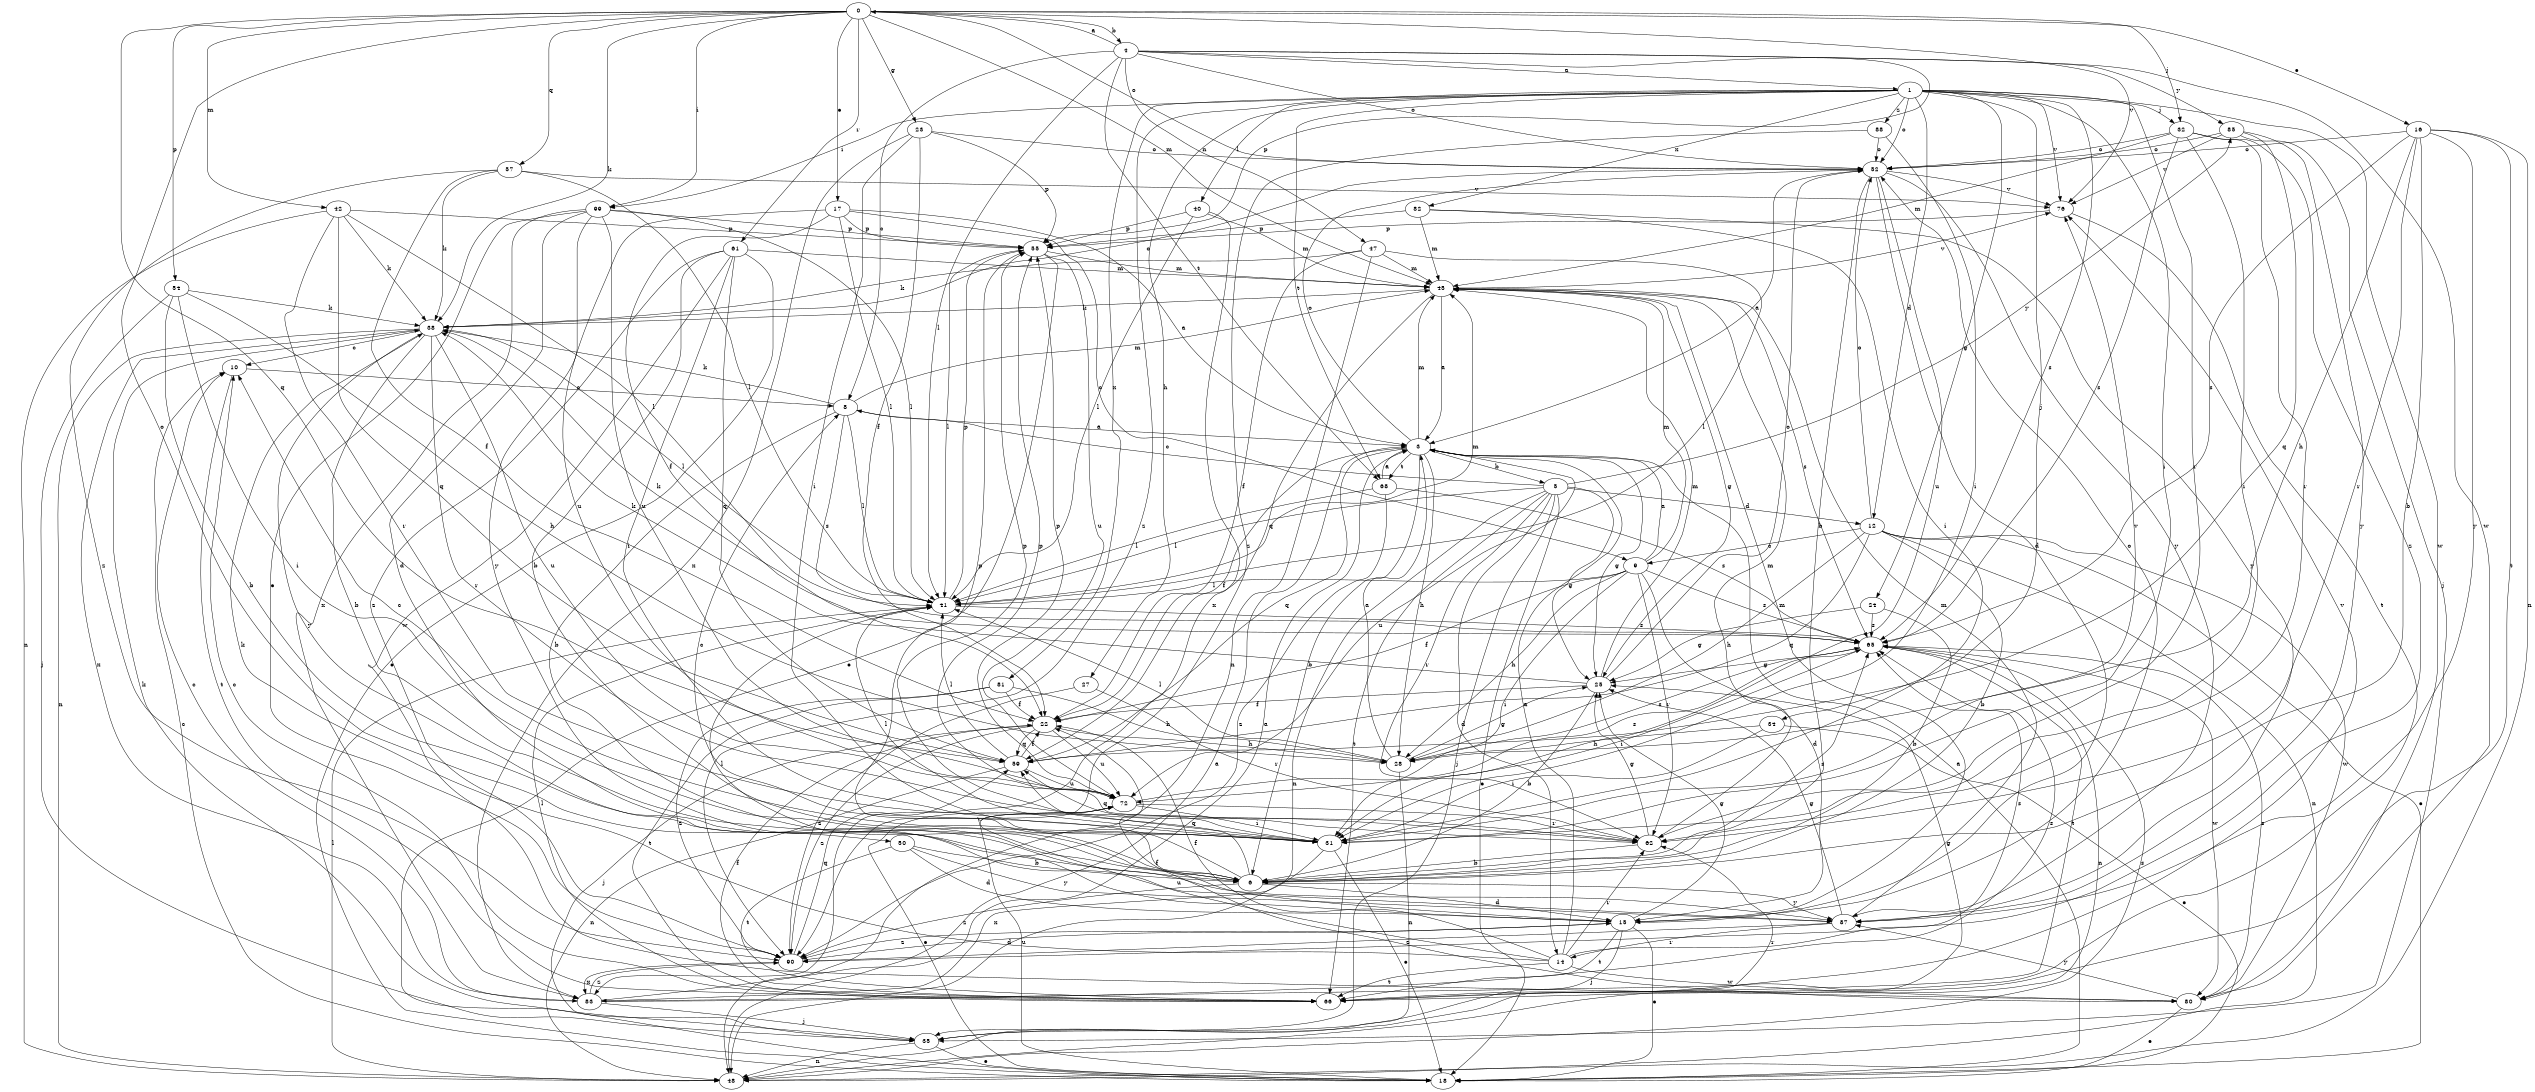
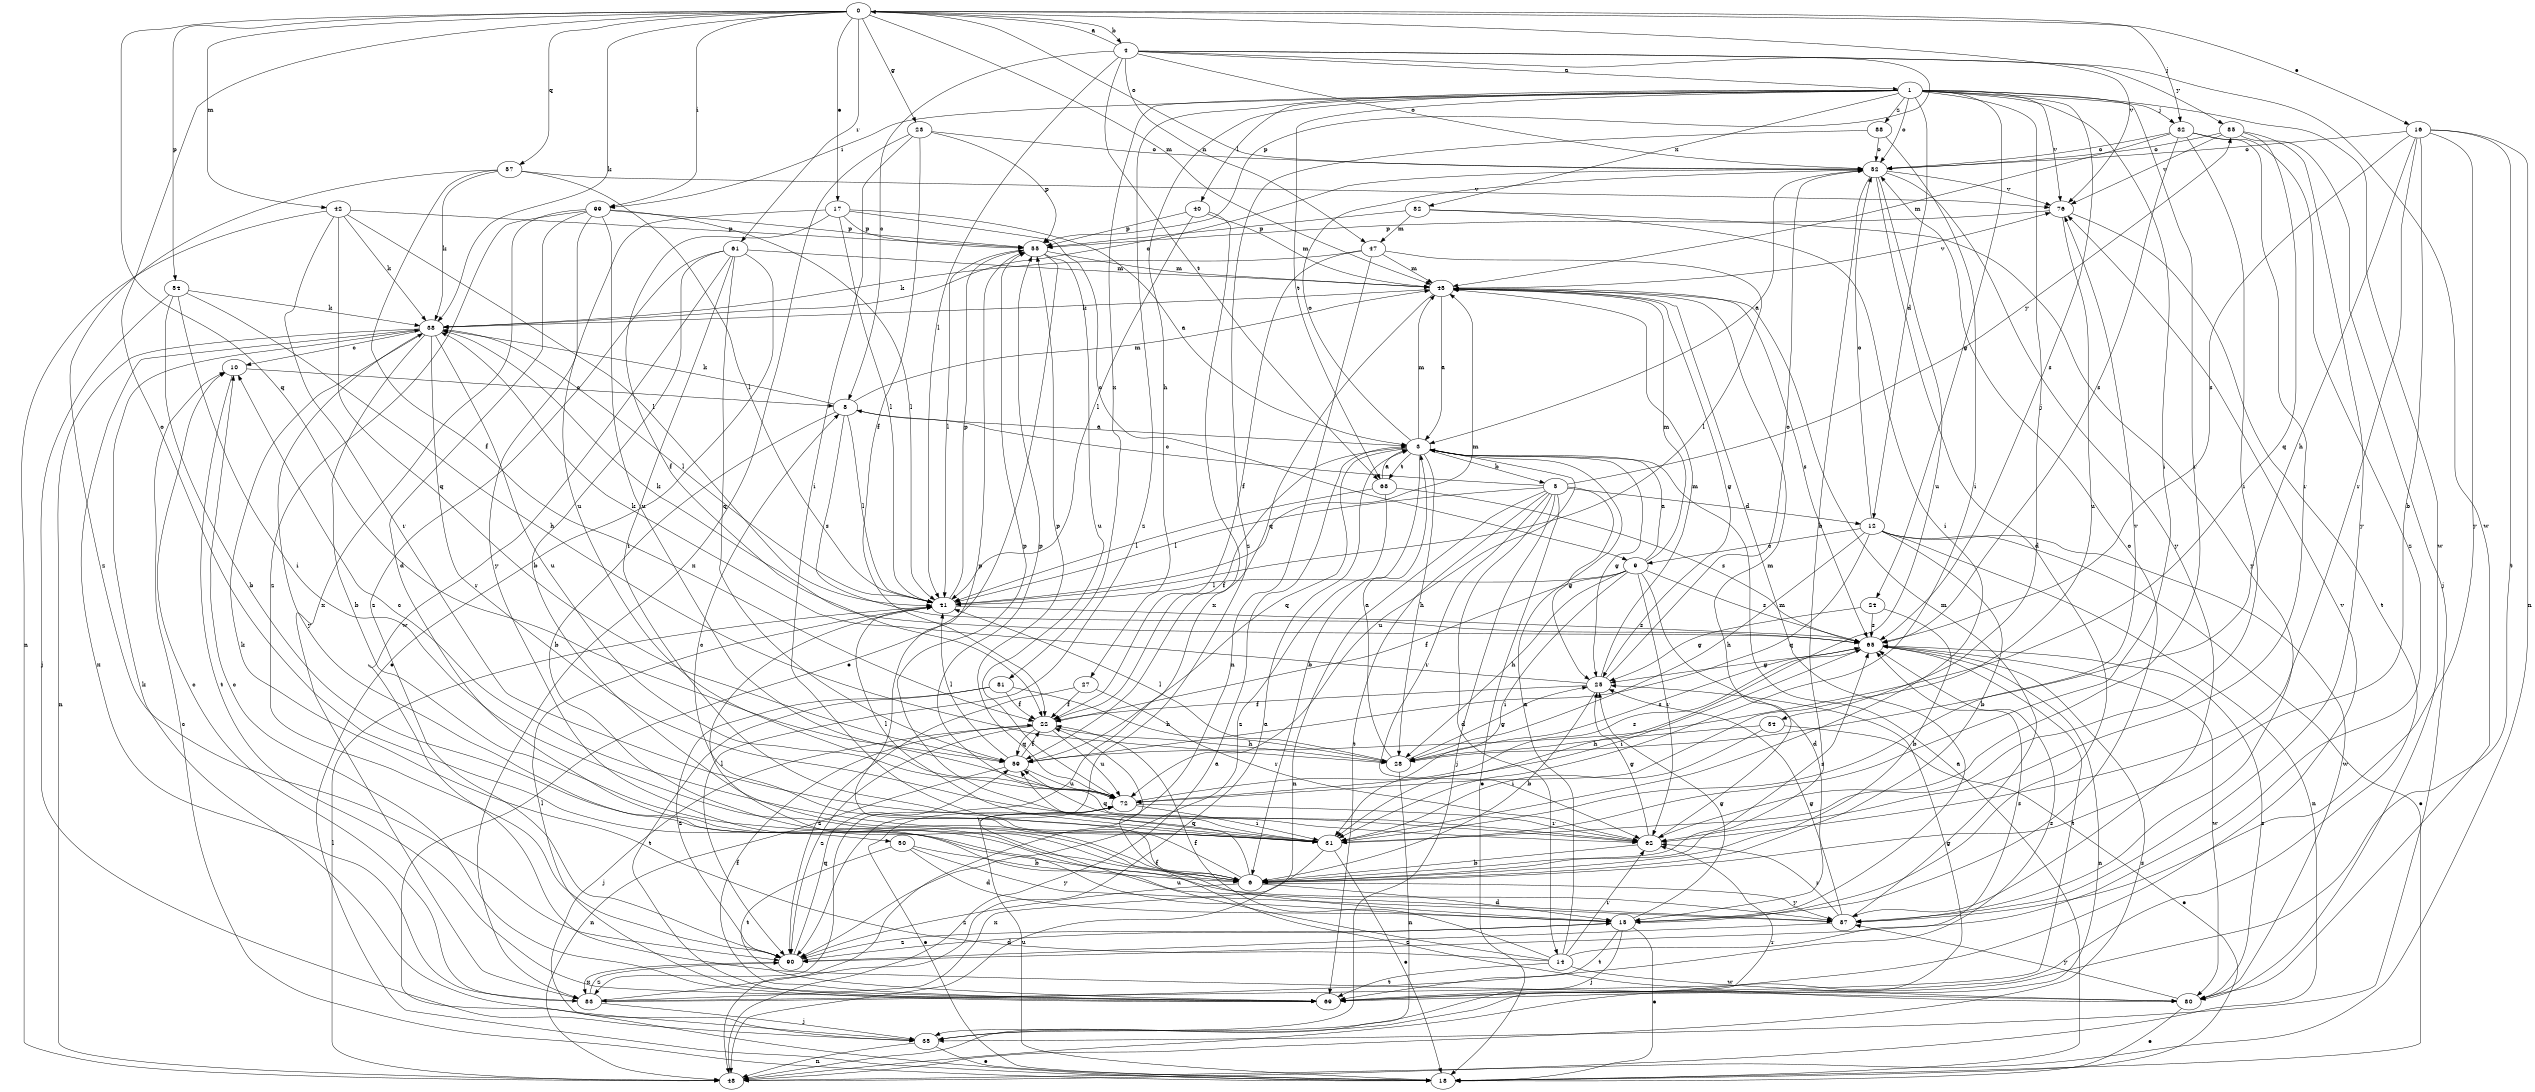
(1429, 246) -> (1397, 228)
(273, 586) -> (273, 586)
none -> (1067, 703)
none -> (1805, 710)
(1722, 933) -> (1772, 859)
(1328, 1002) -> (1328, 1002)
